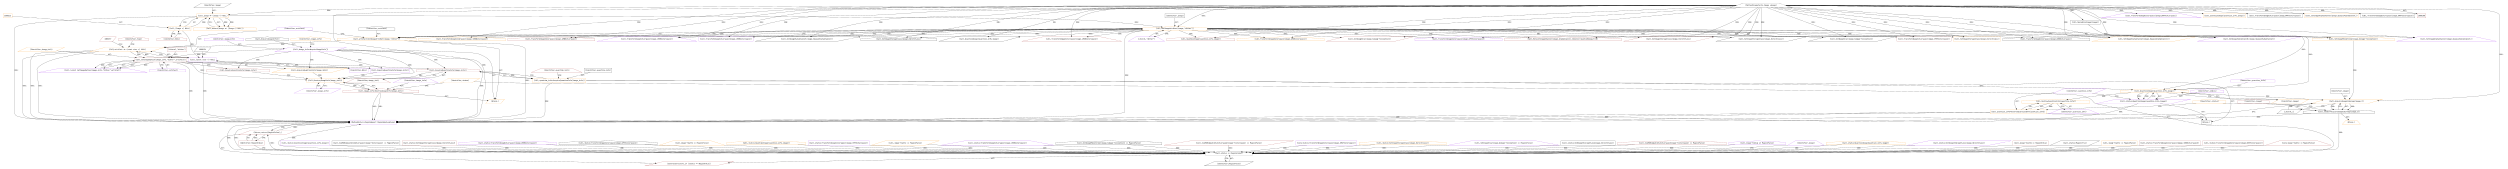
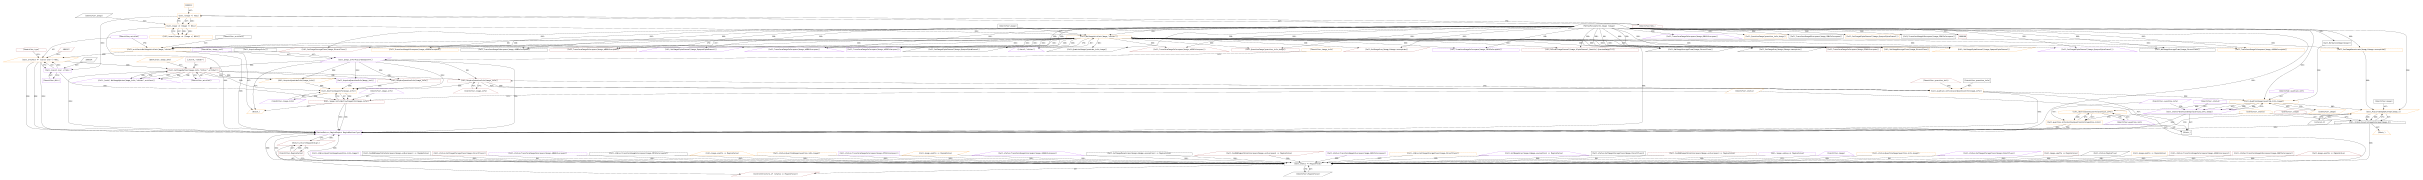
(983, 6) -> none
(251, 119) -> (195, 88)
(732, 153) -> none
